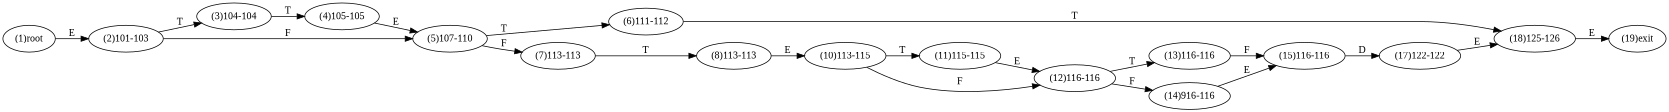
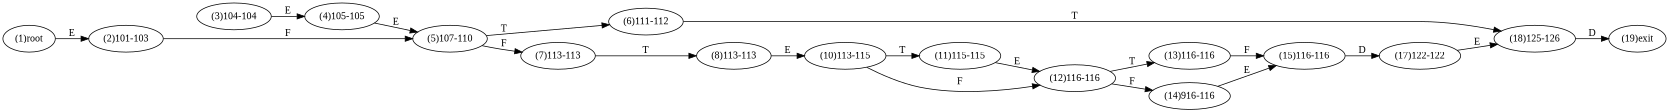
(288, 11) -> (288, 11)
(176, 28) -> none
(1592, 33) -> (1592, 33)
